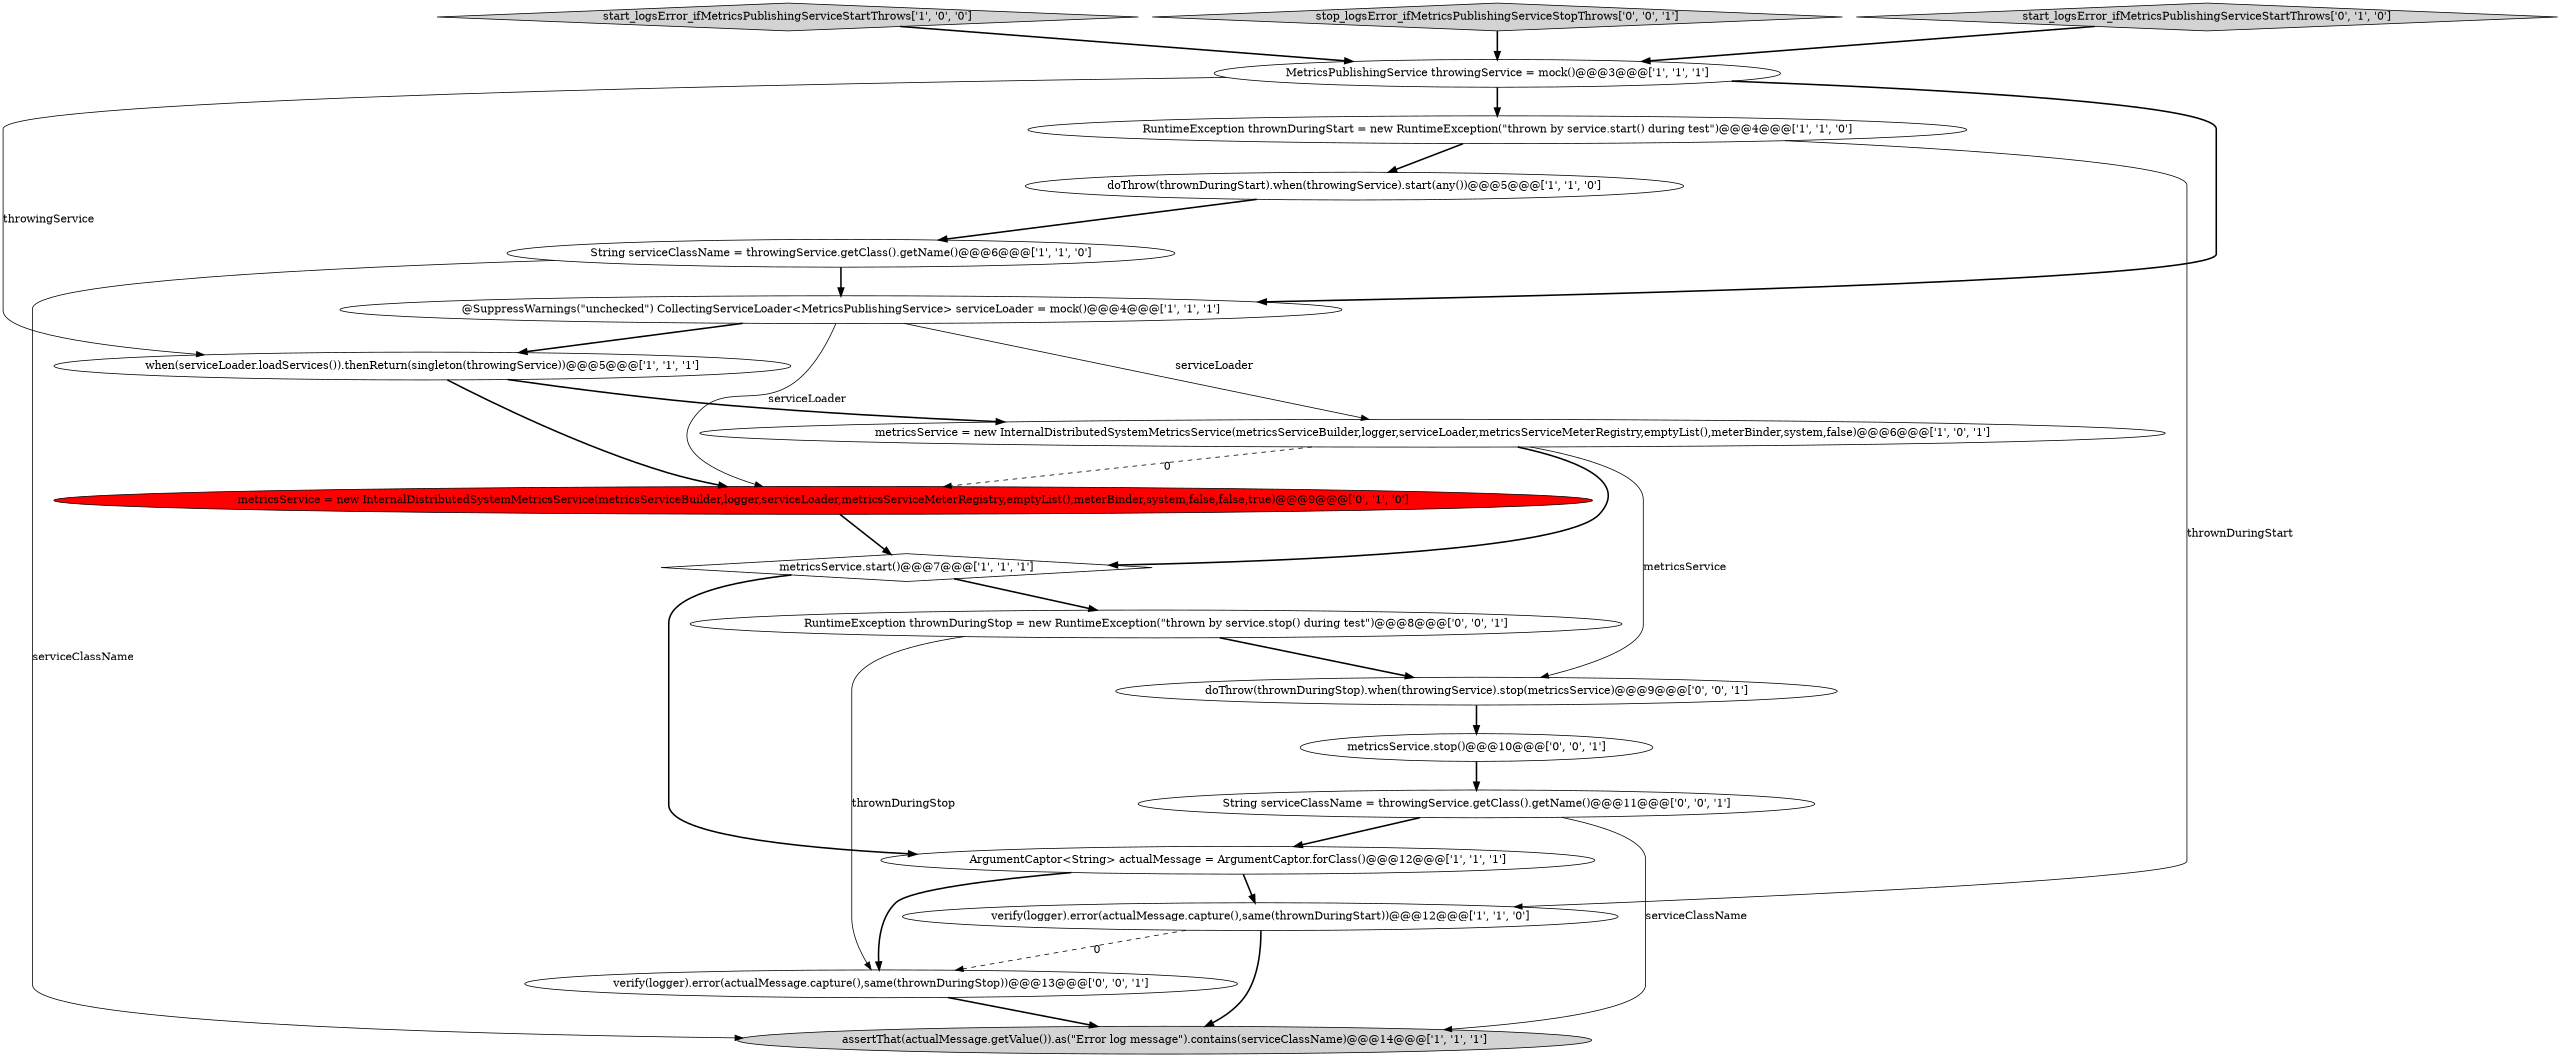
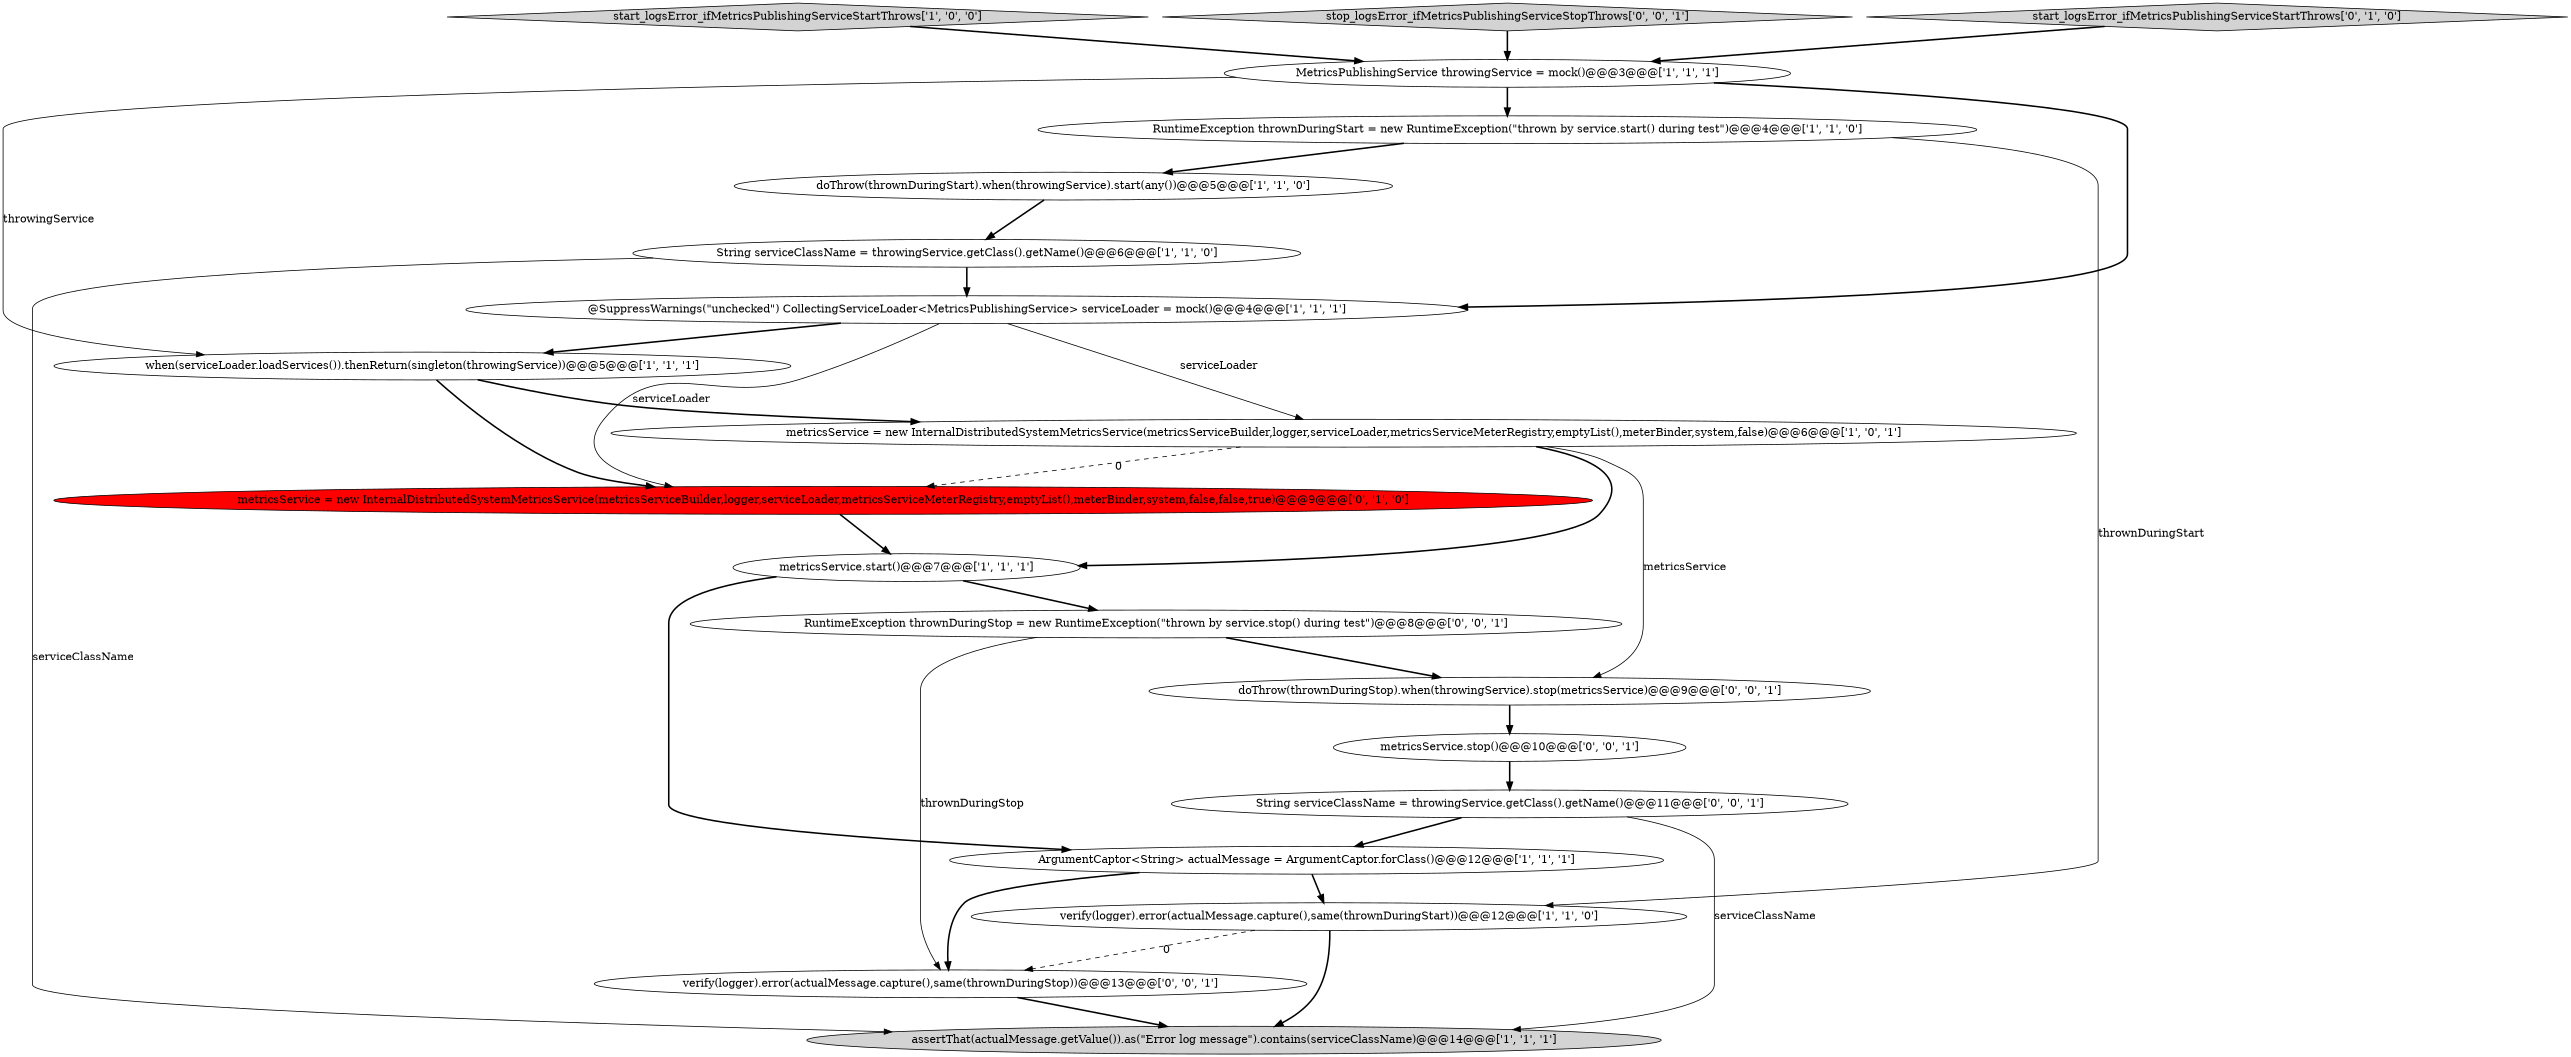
(907, 568) -> (907, 568)
